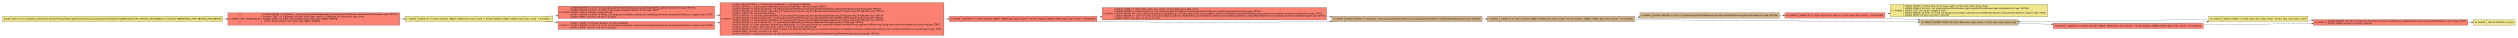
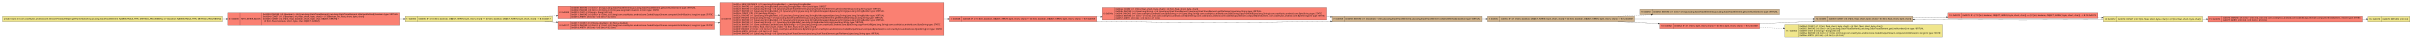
(1781, 15) -> (1638, 23)
(2257, 24) -> none
